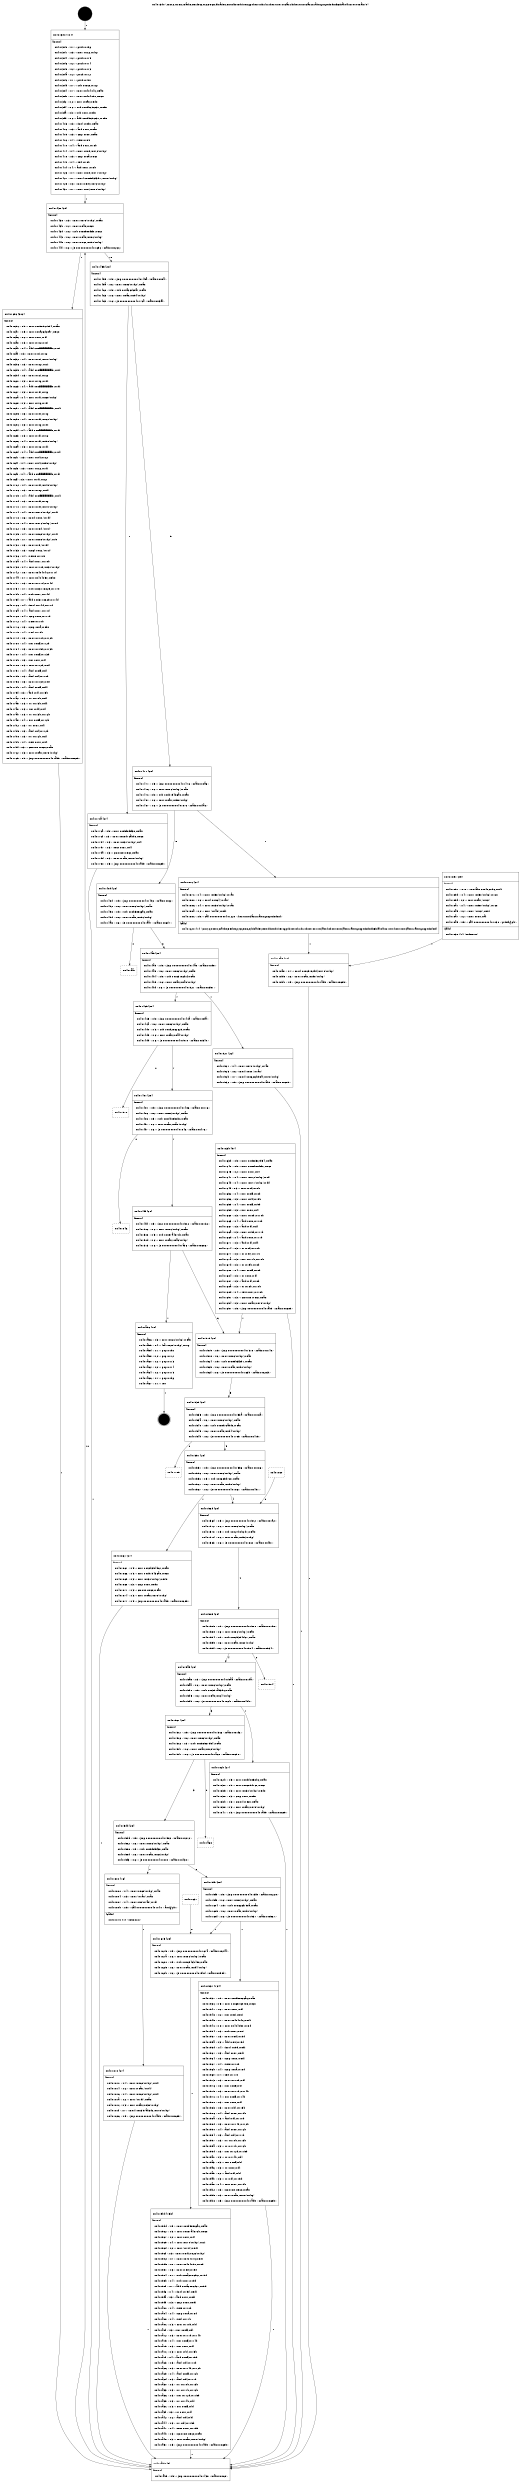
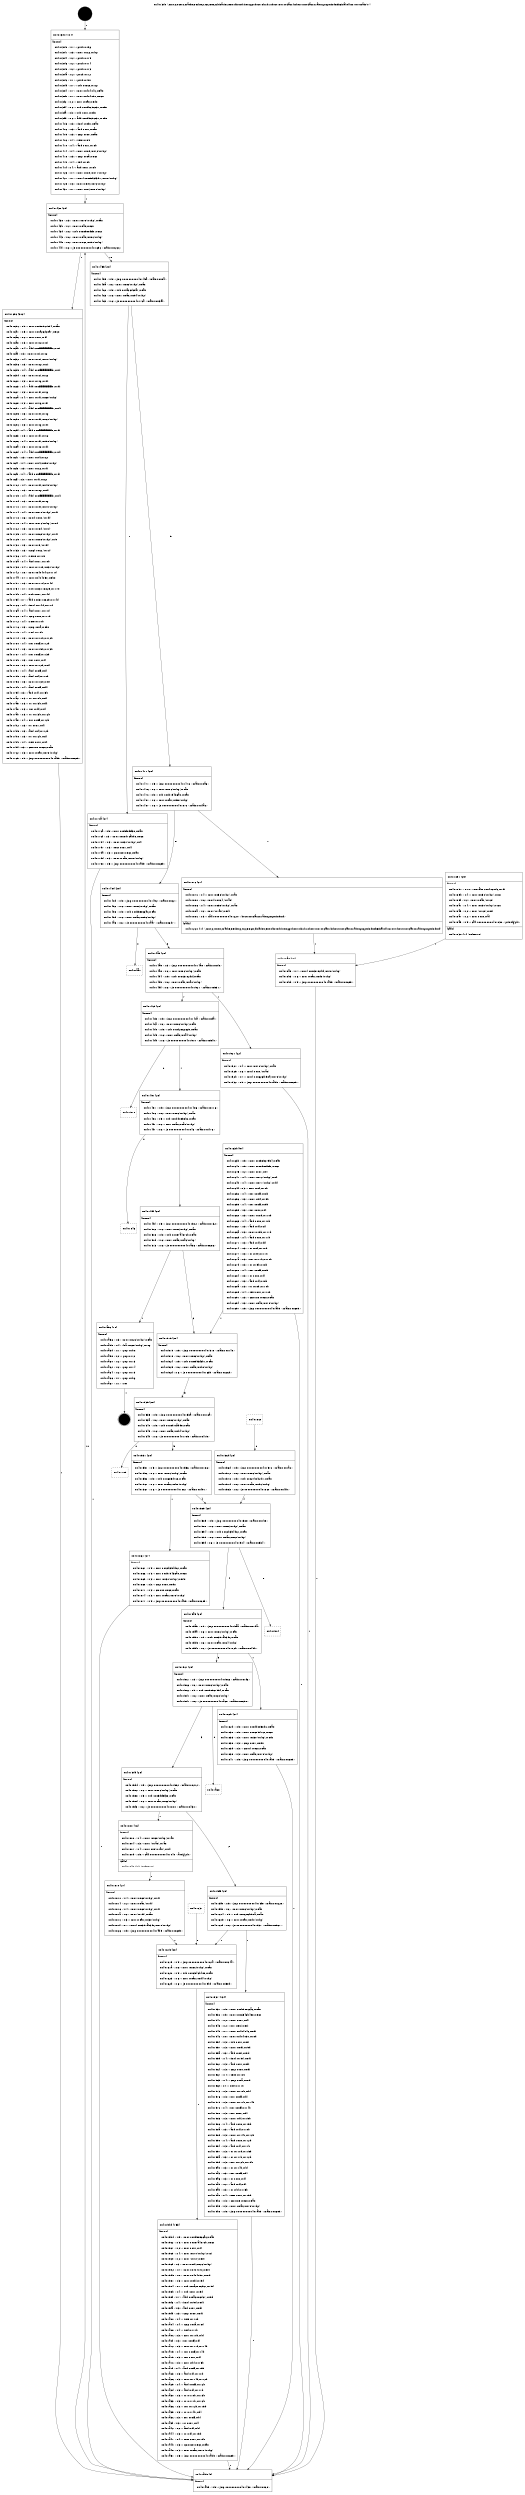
(232, 1498) -> (200, 1499)
(108, 2293) -> (172, 1940)
